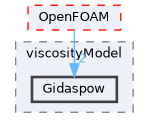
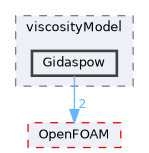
(74, 50) -> (74, 94)
